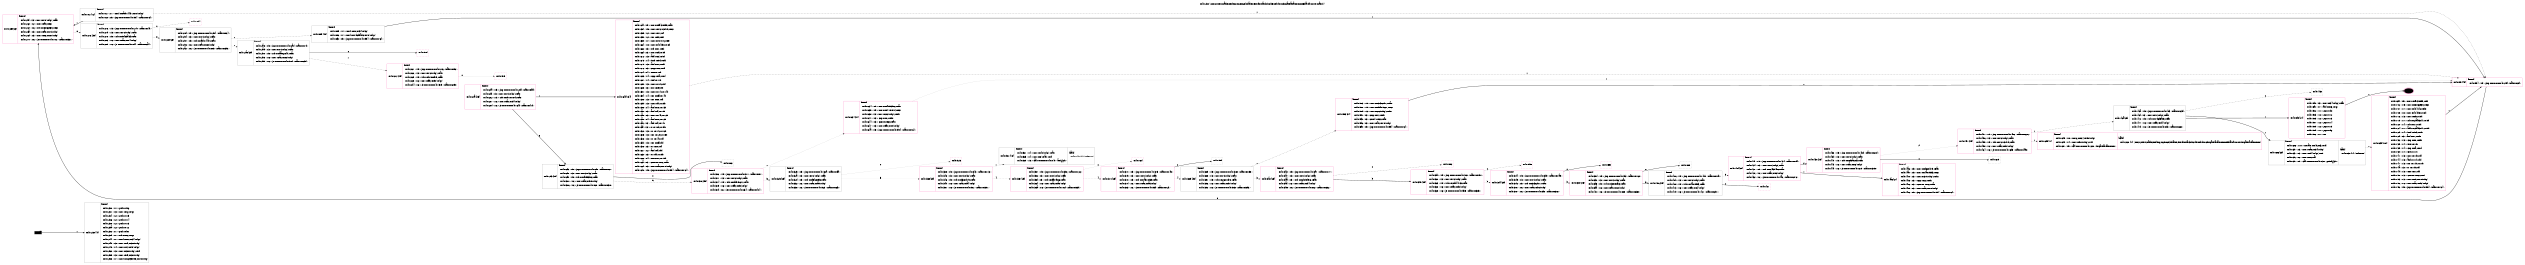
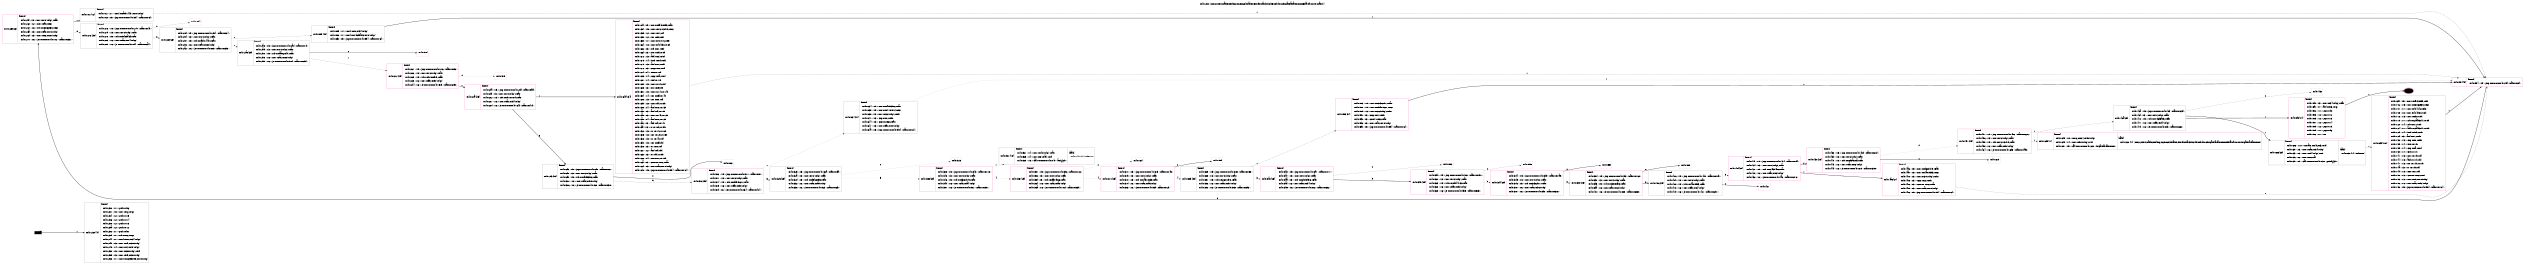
(79, 23) -> (76, 21)
none -> (461, 86)
none -> (2259, 194)
